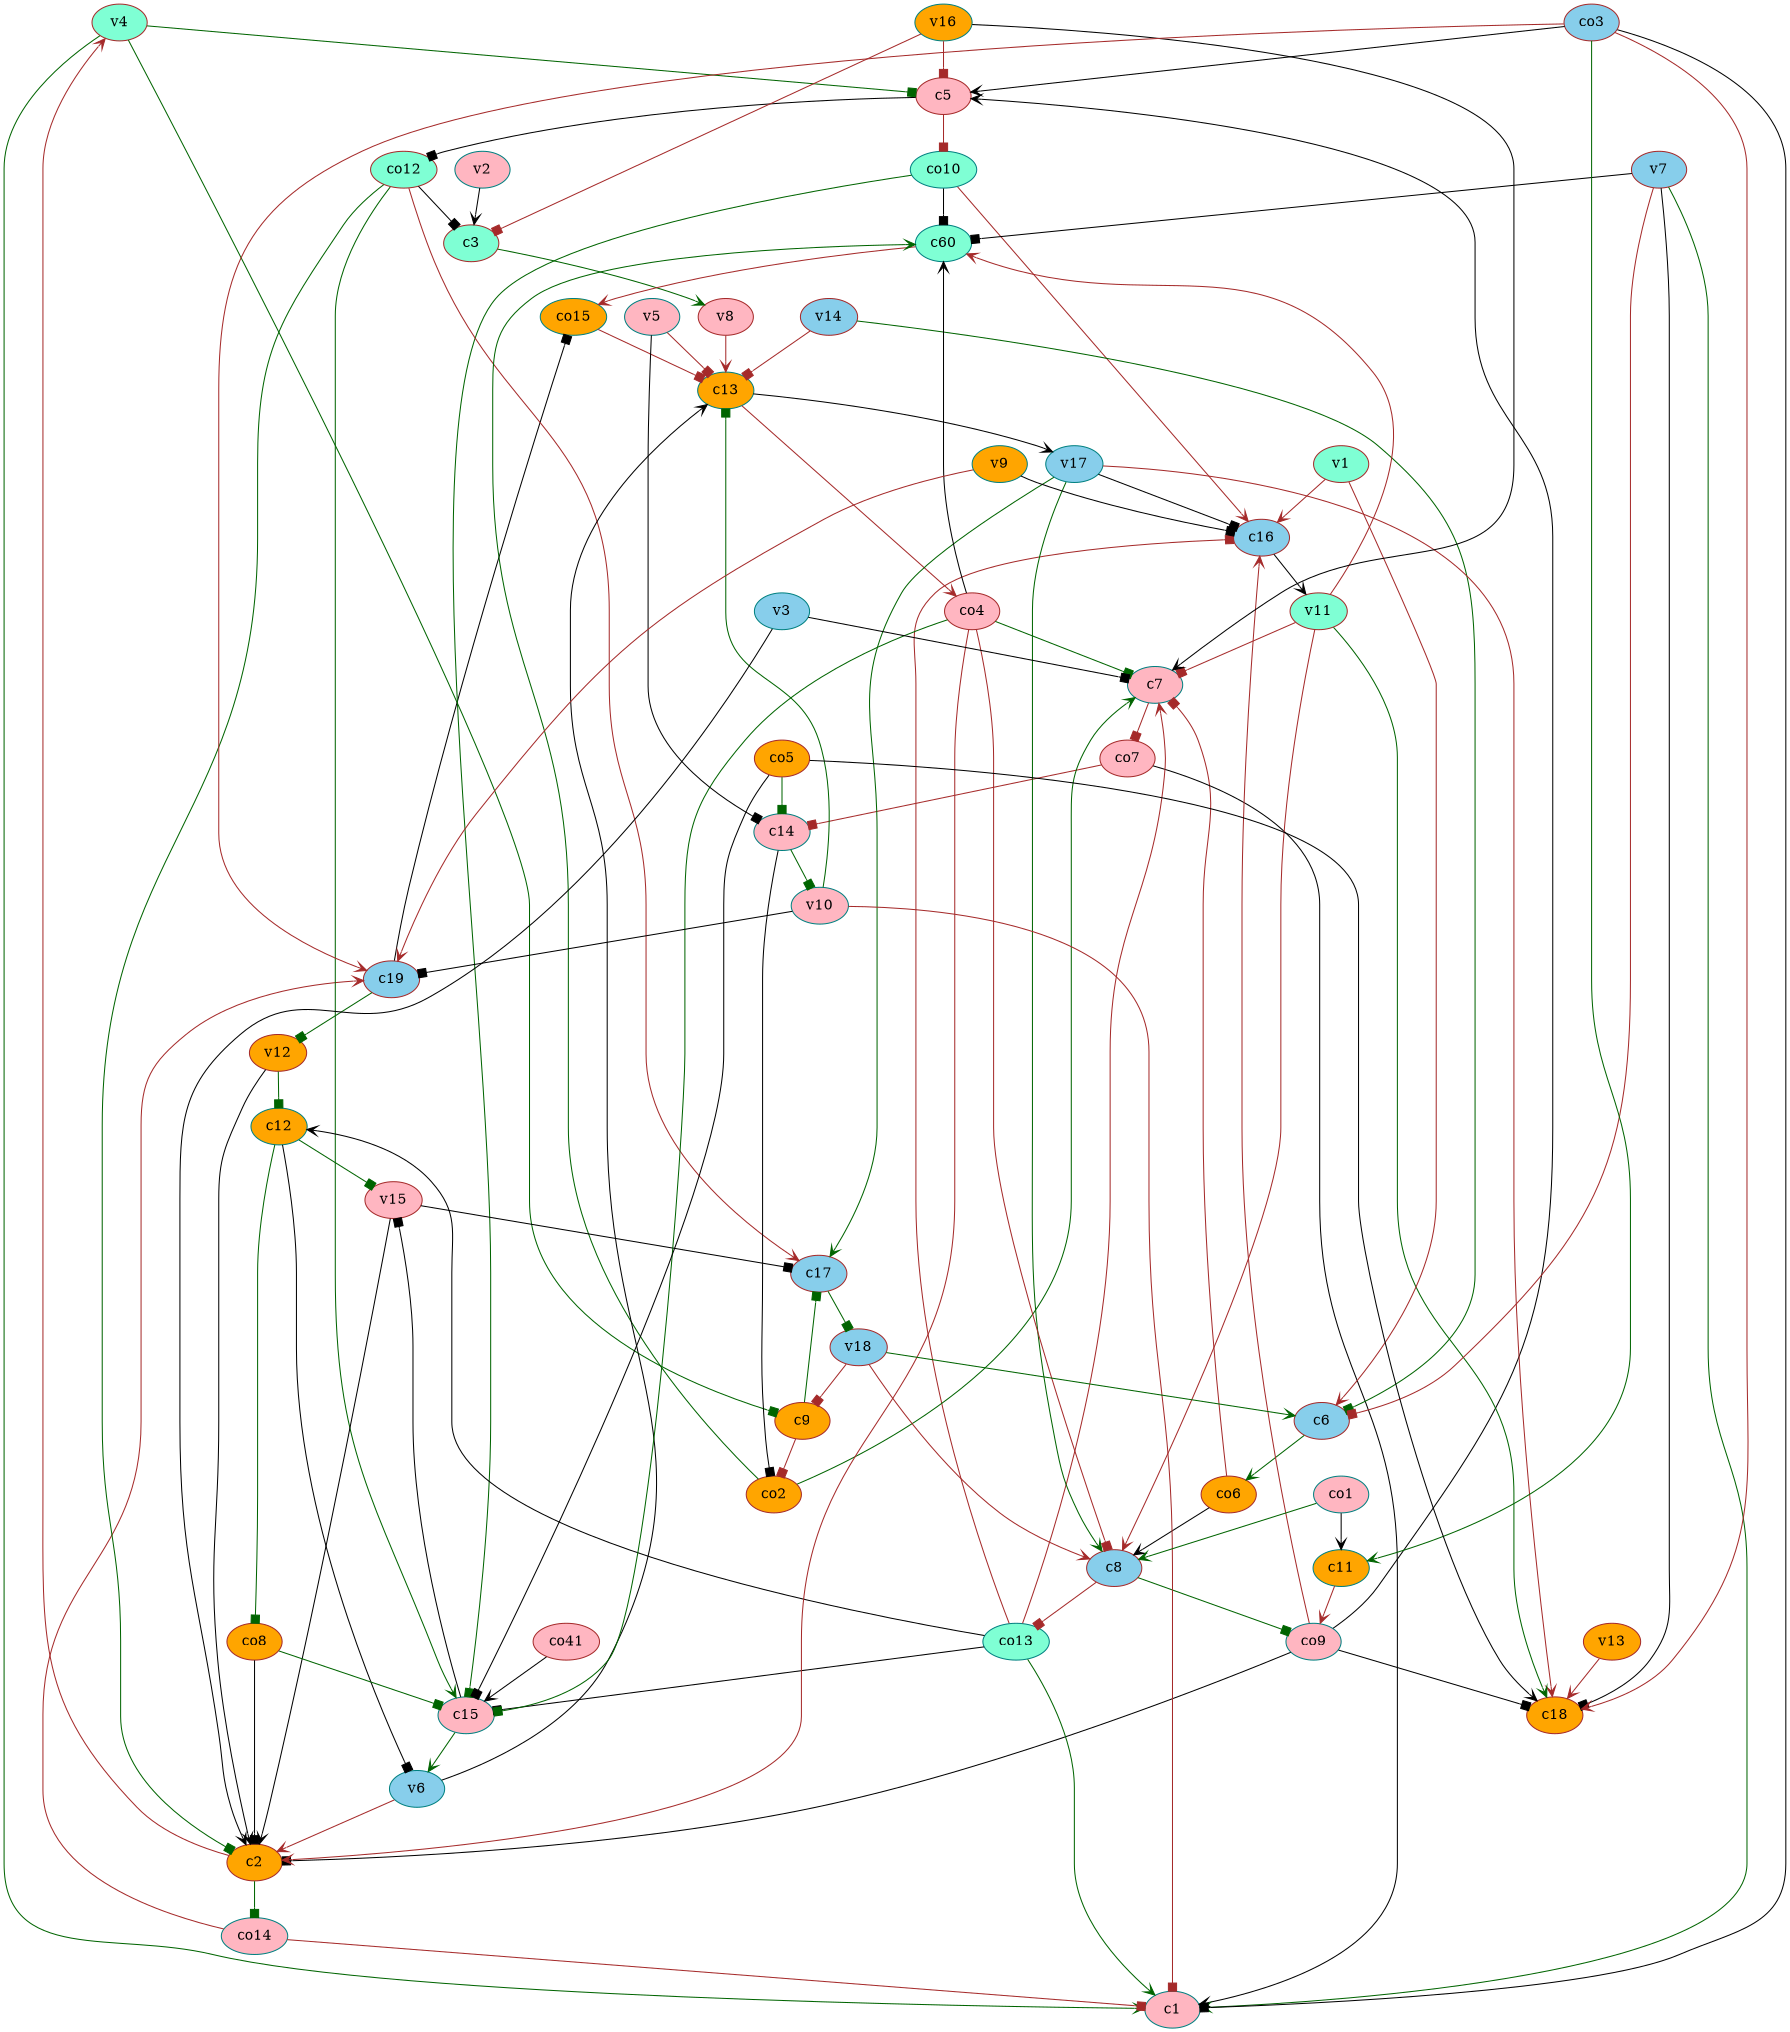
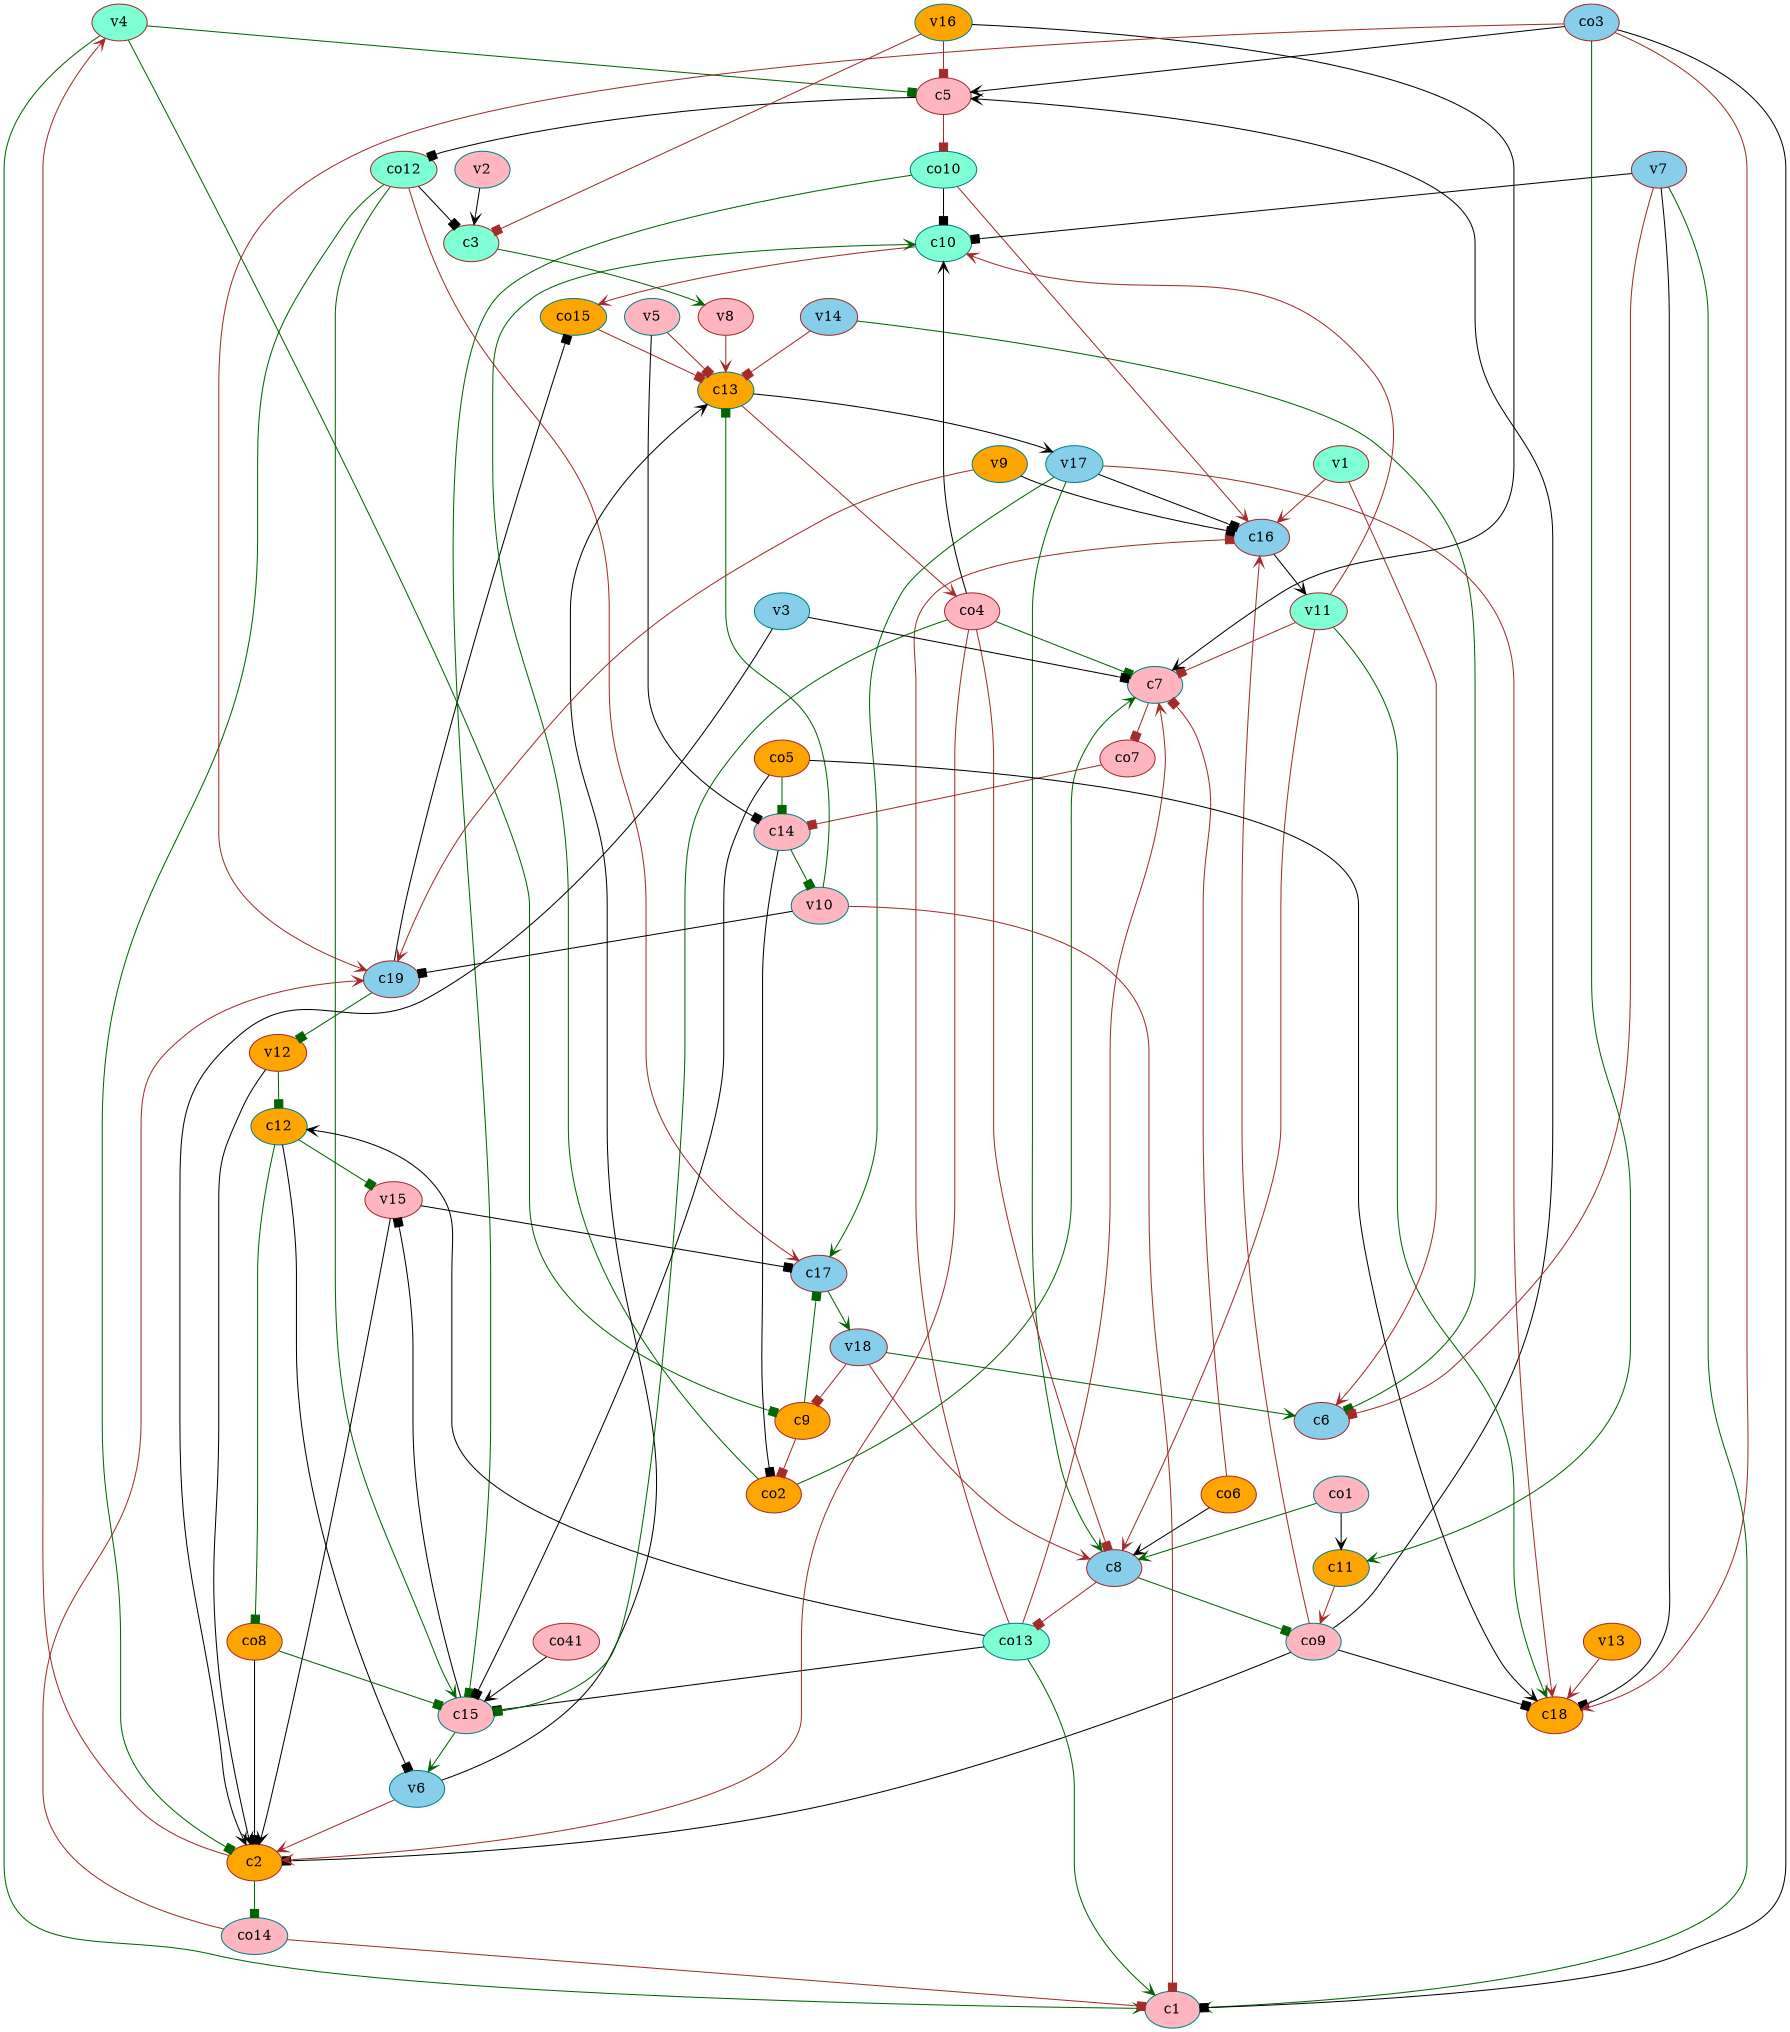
(944, 243) -> (944, 243)
(836, 1306) -> (836, 1306)
(1362, 1394) -> none
(1282, 1453) -> none
